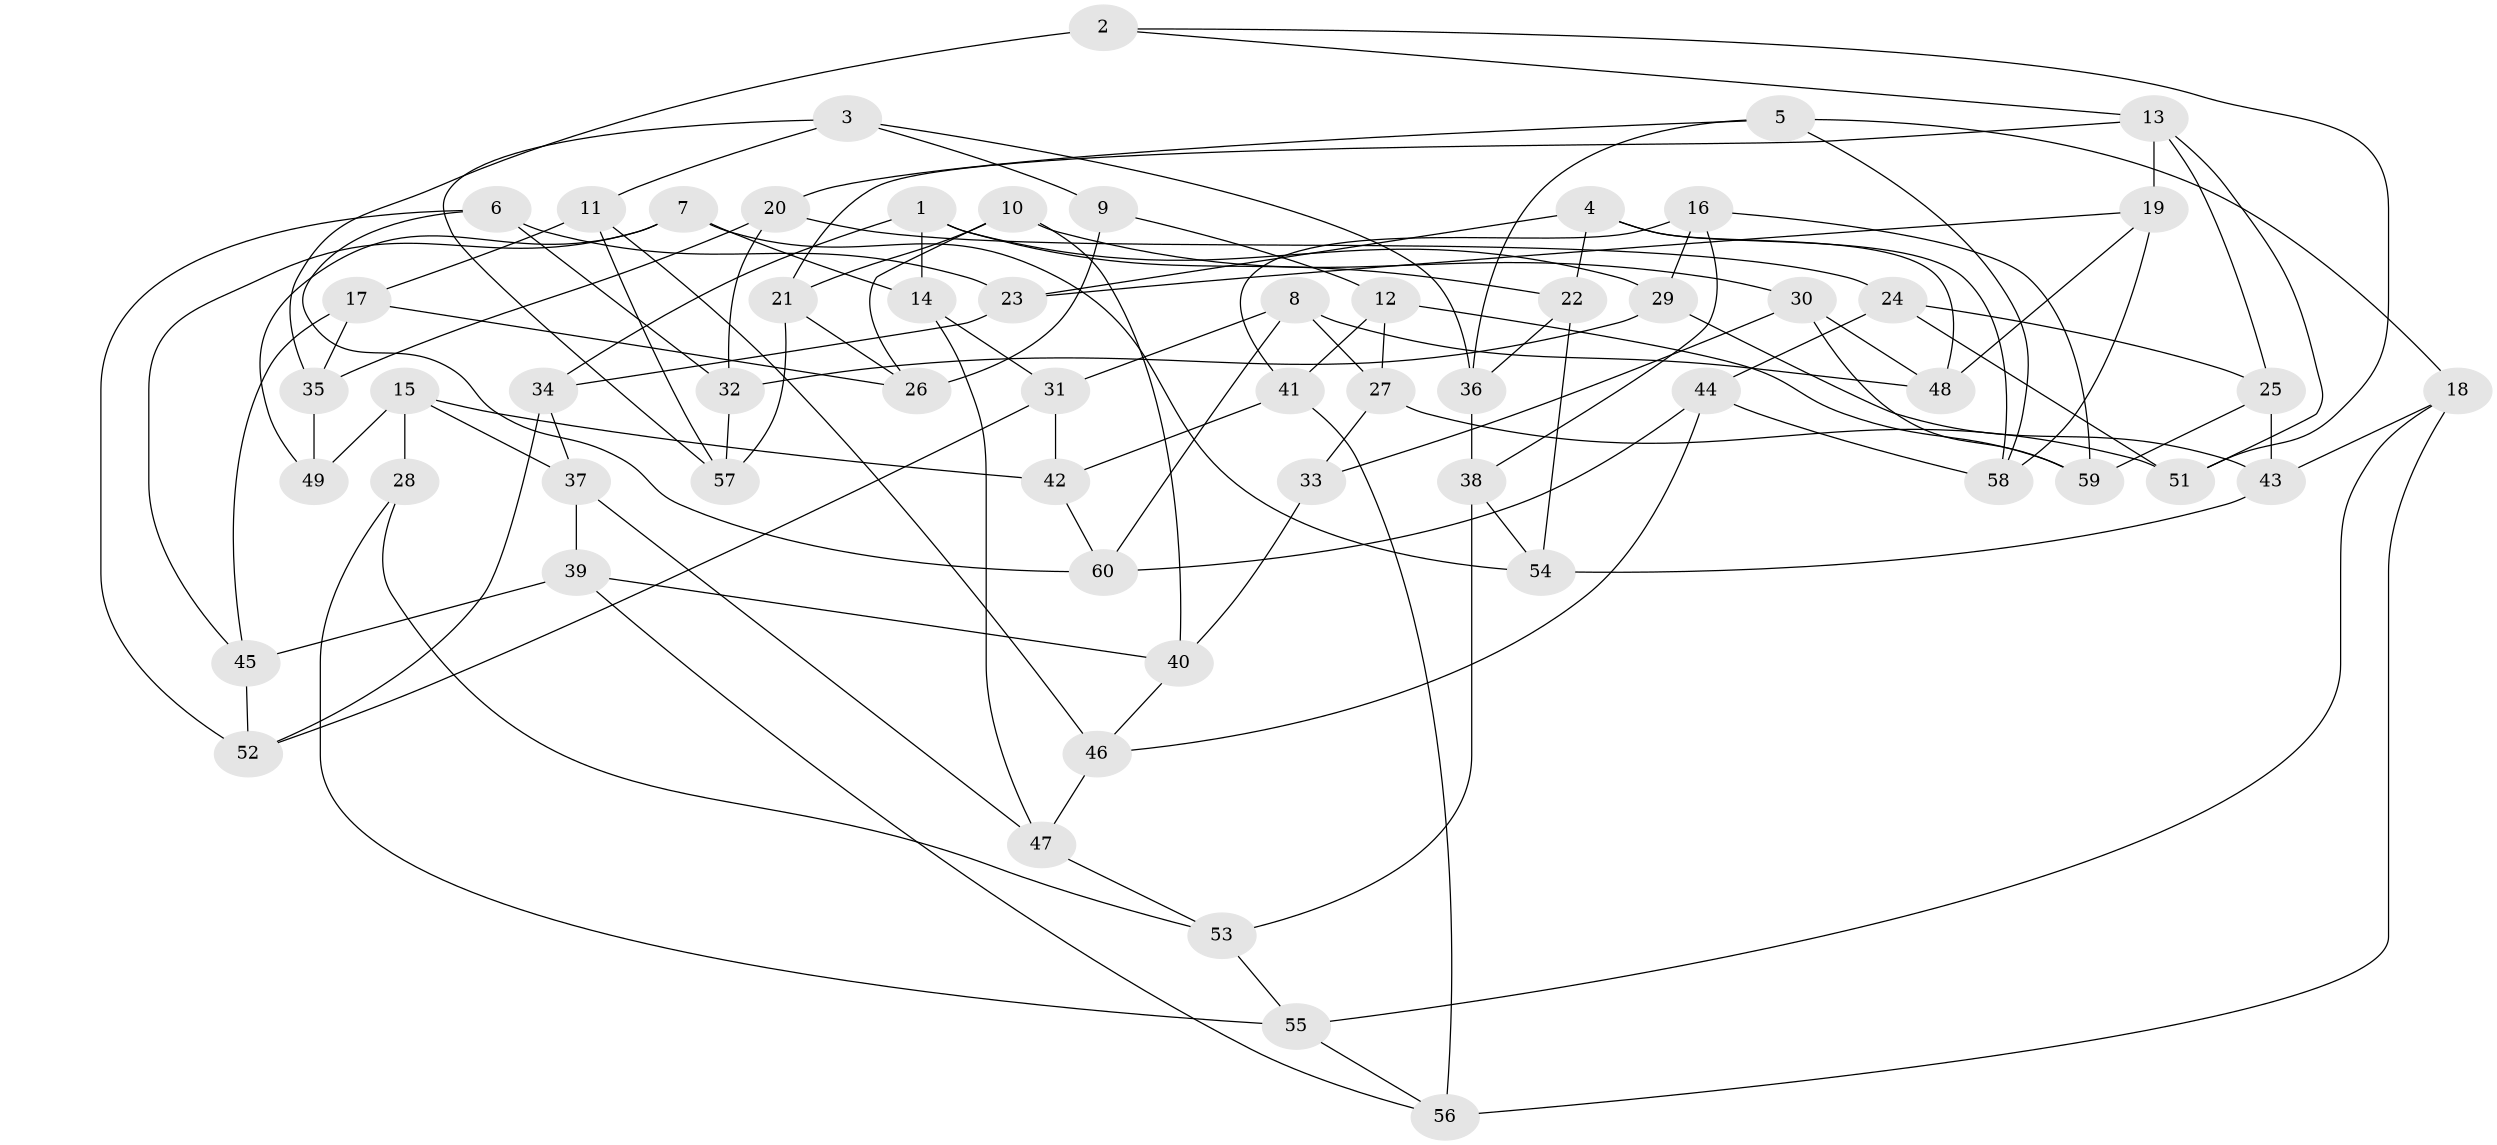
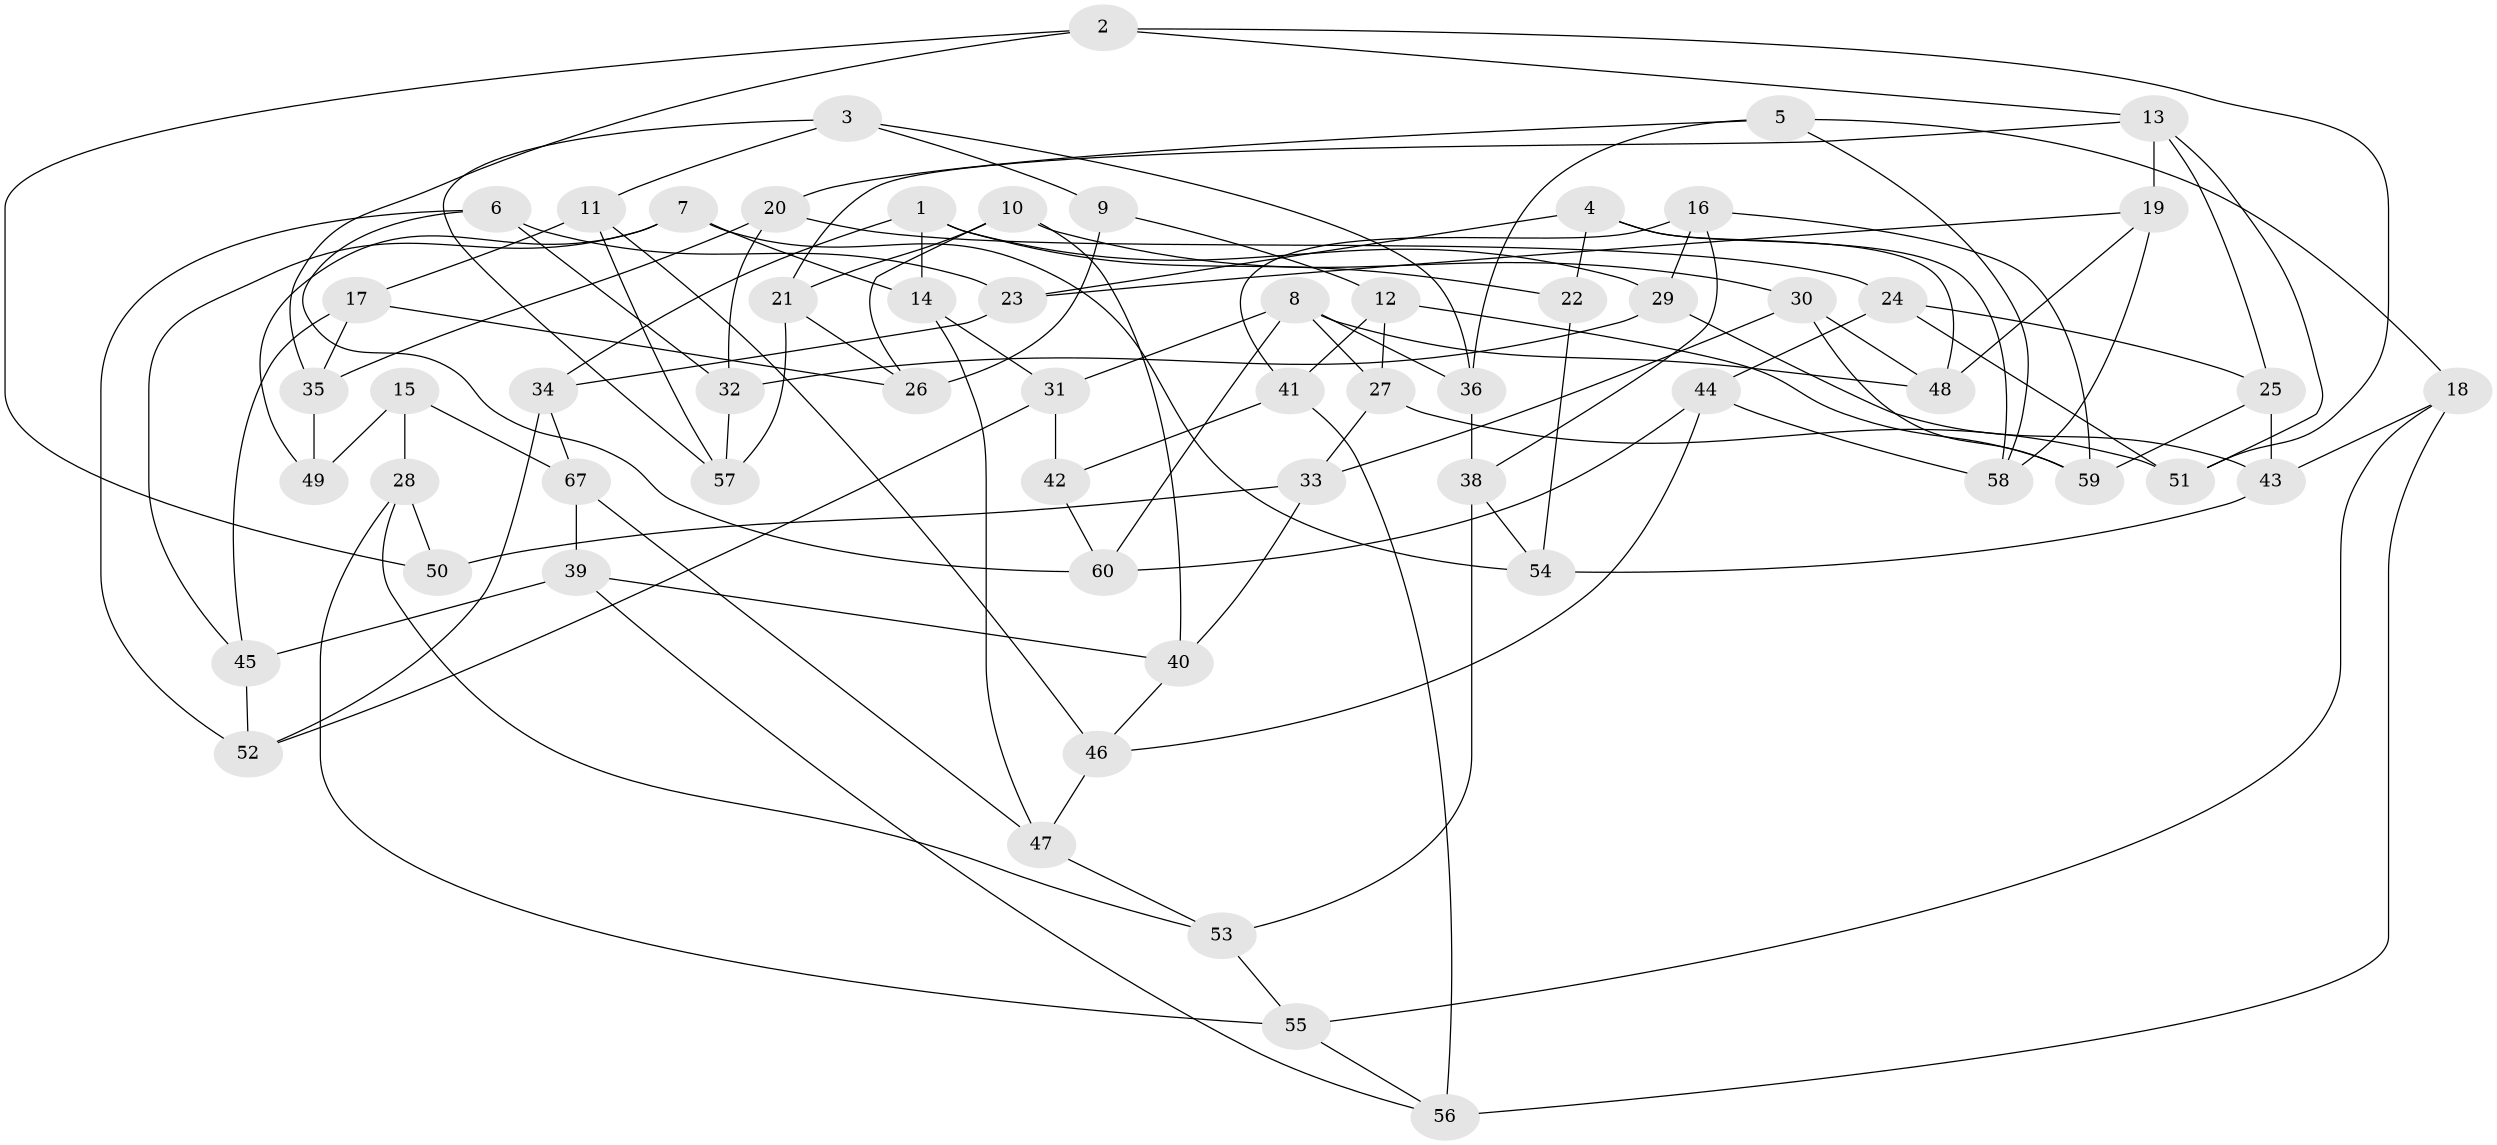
(1522, 346) -> (1374, 341)
(713, 445) -> none
(576, 482) -> (576, 482)
none -> (438, 573)
